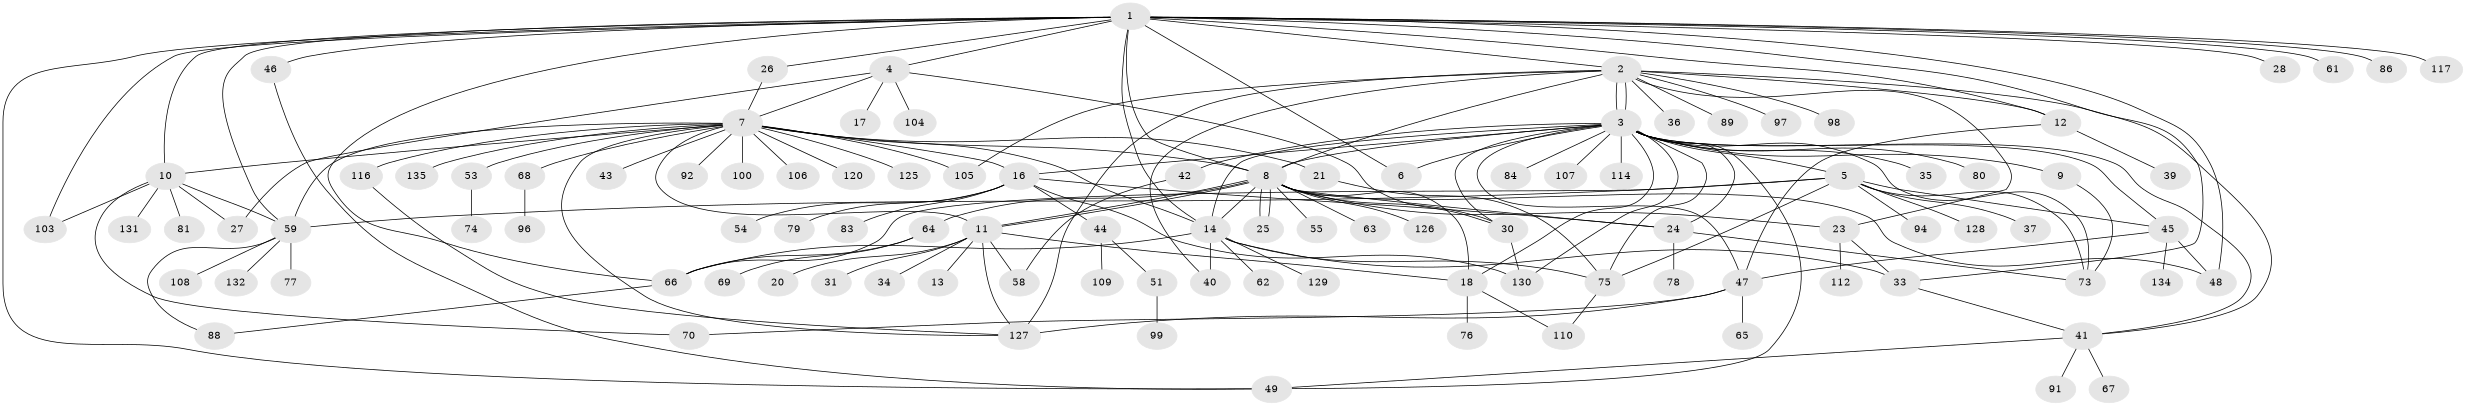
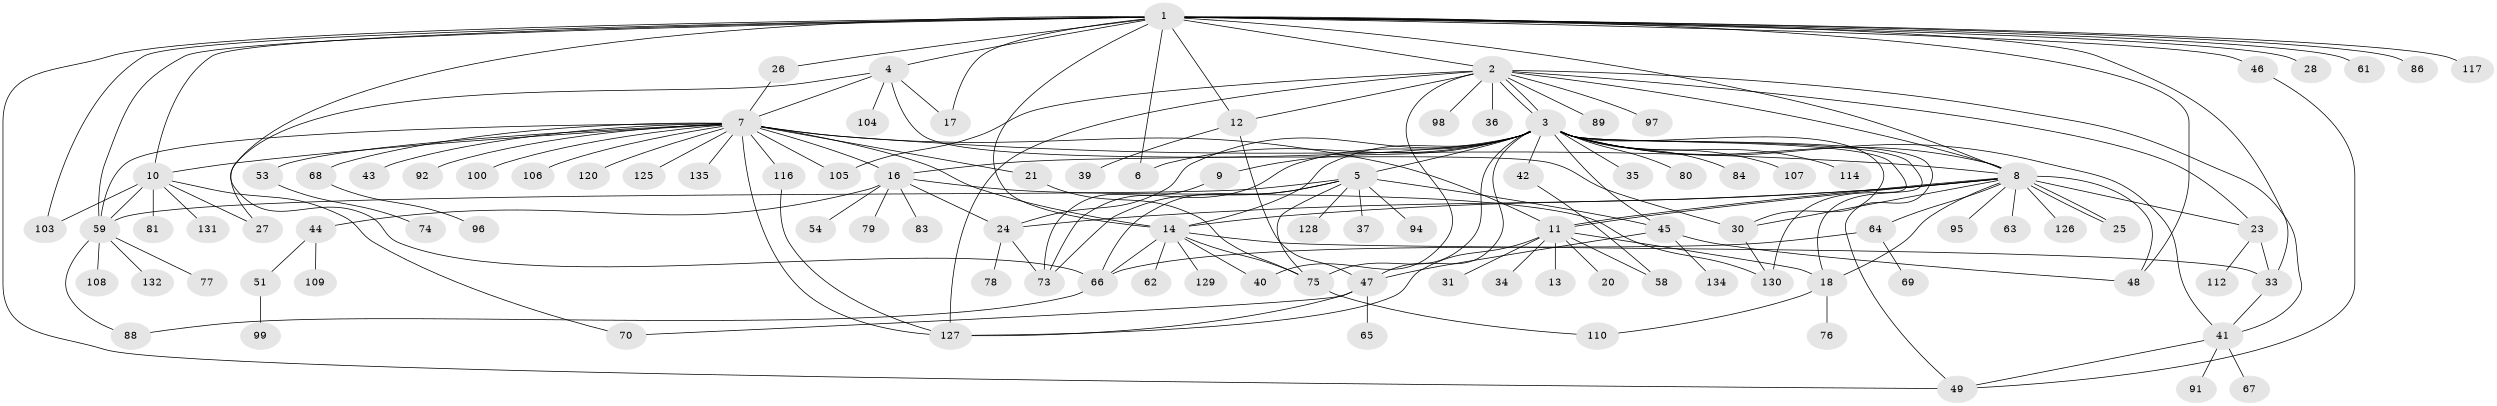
none -> (983, 55)
(1317, 229) -> (1957, 229)
